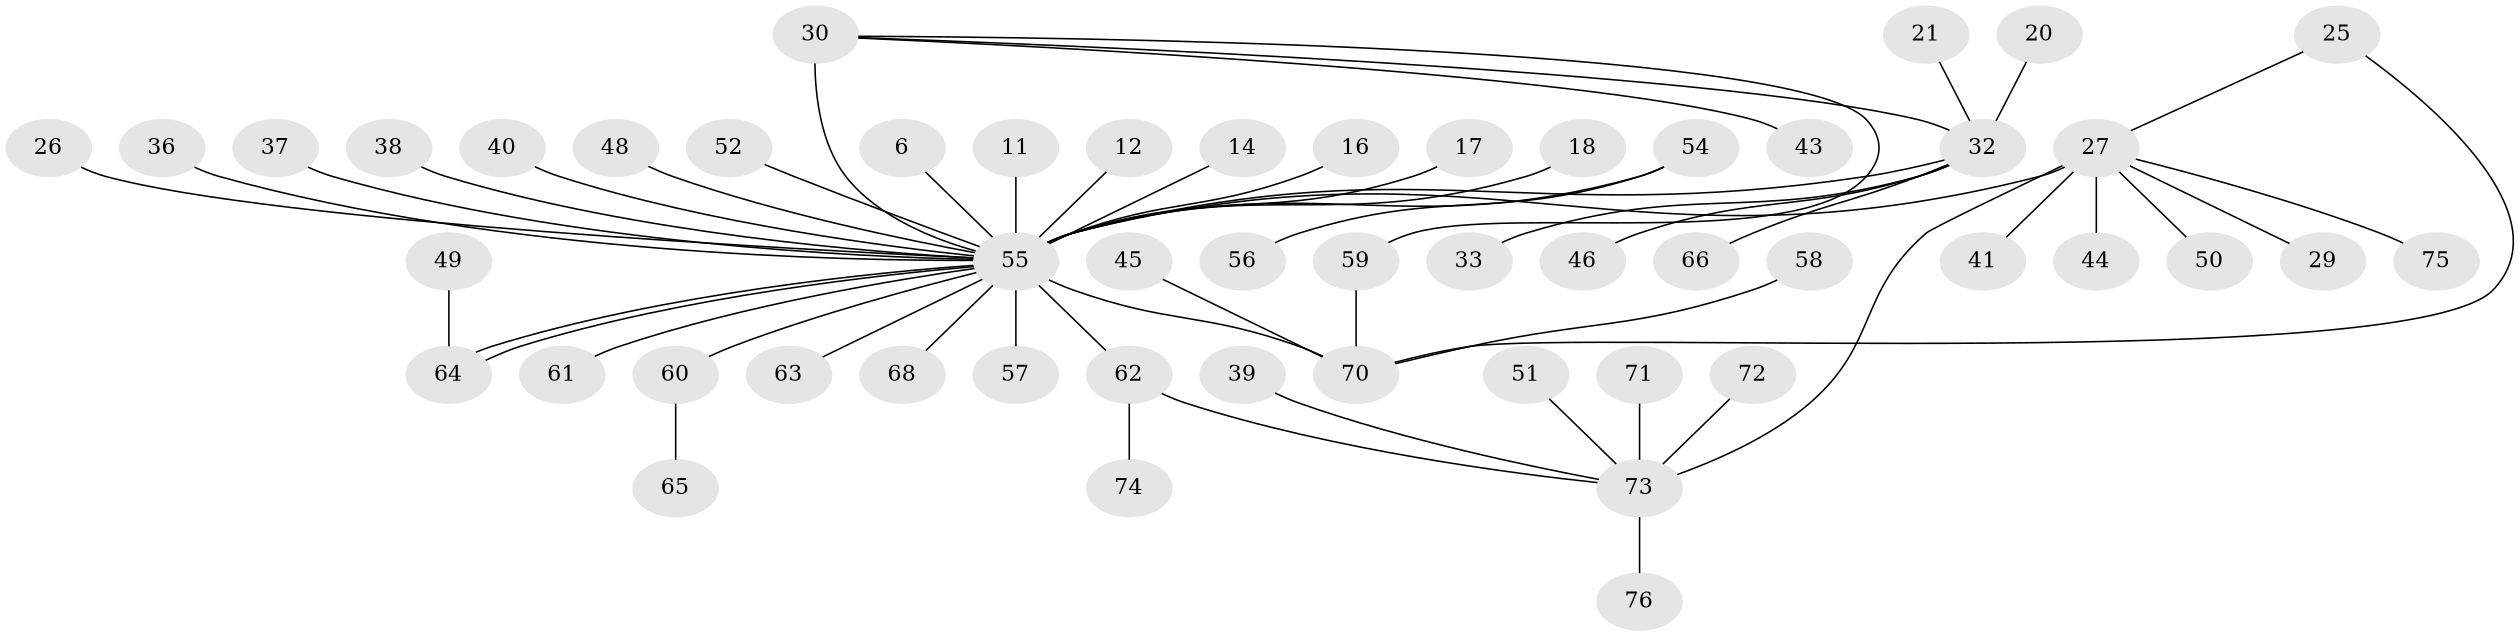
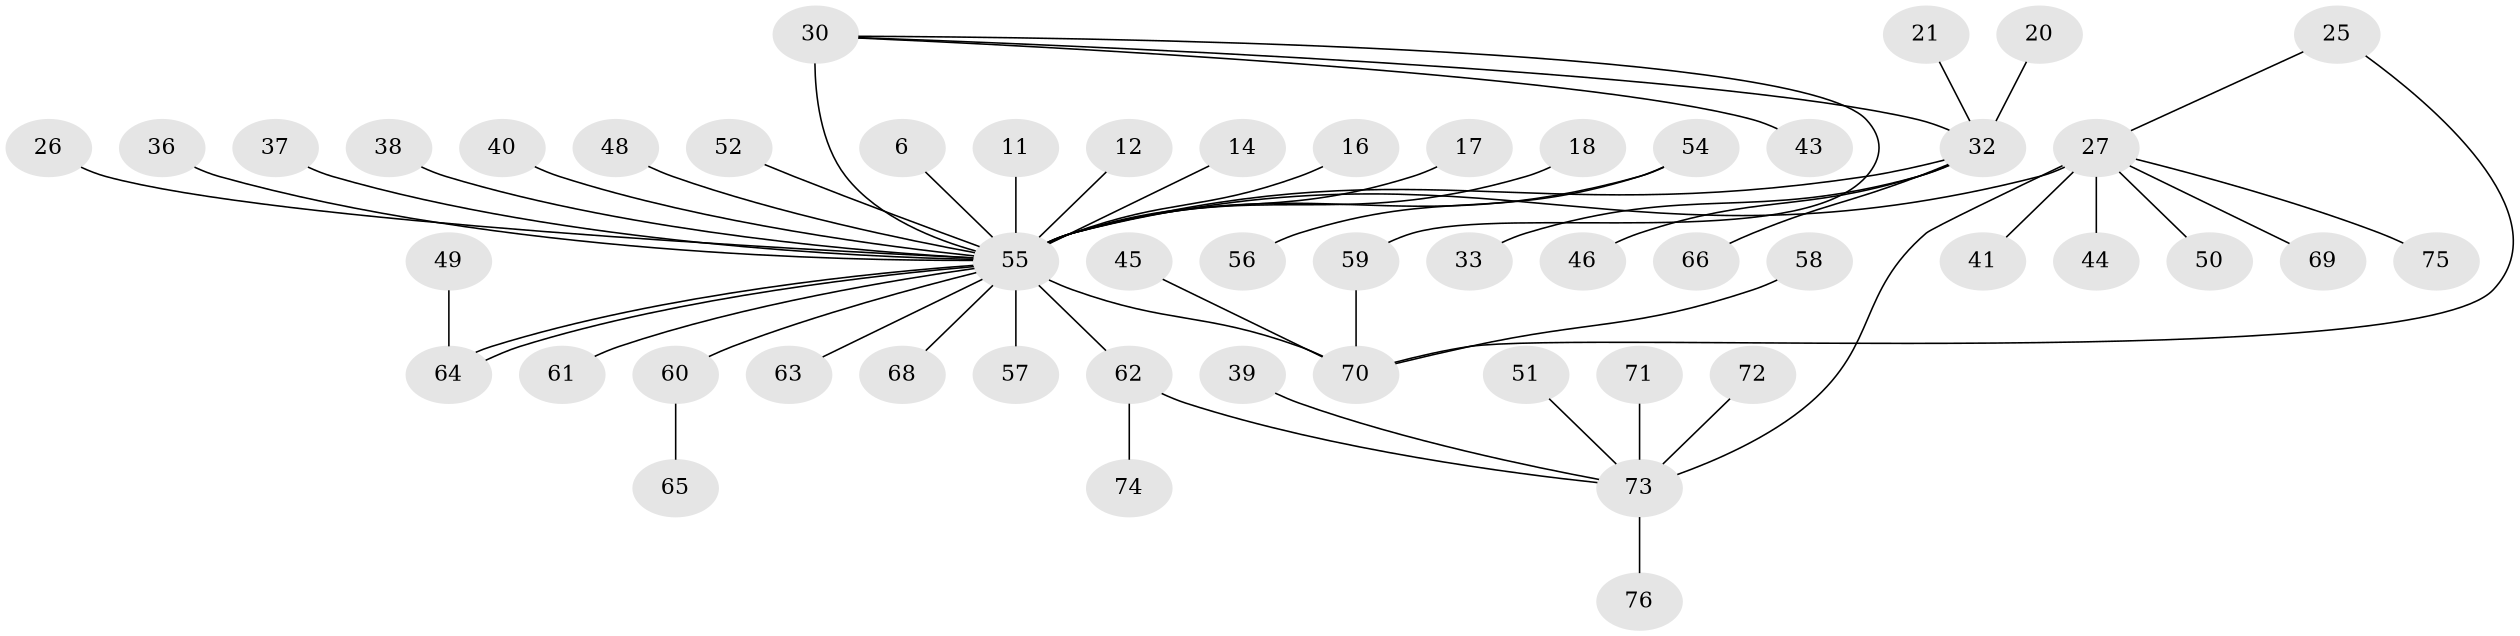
(2323, 261) -> (2323, 261)
